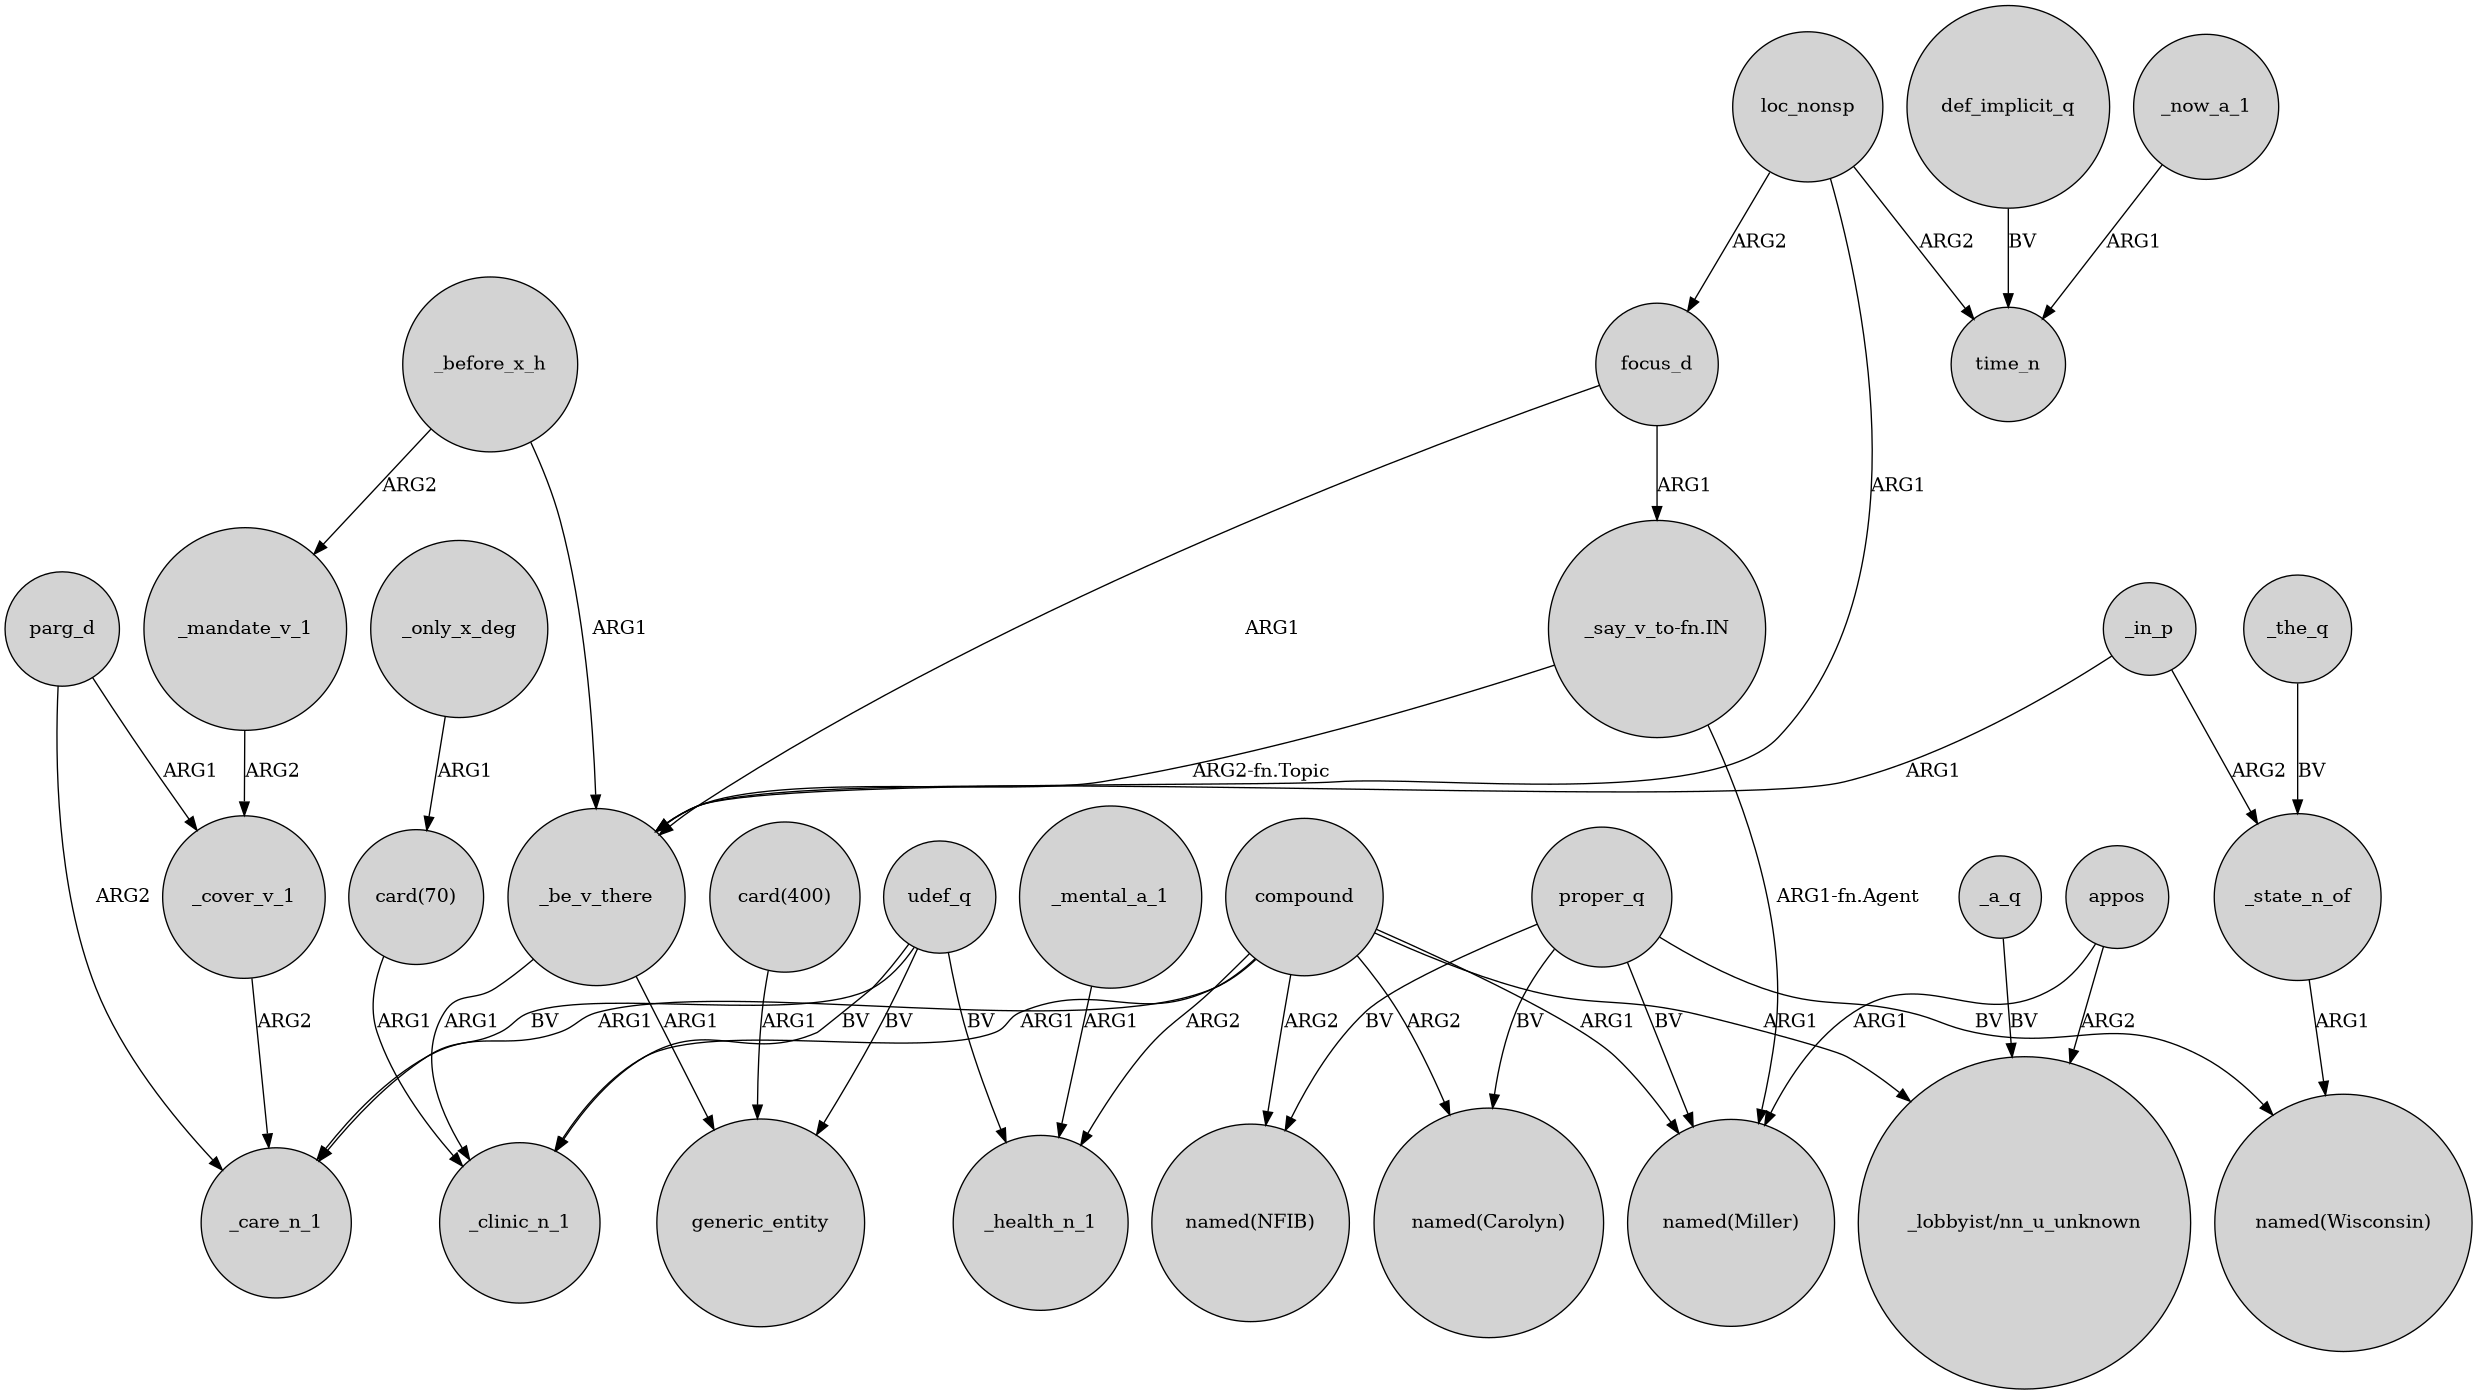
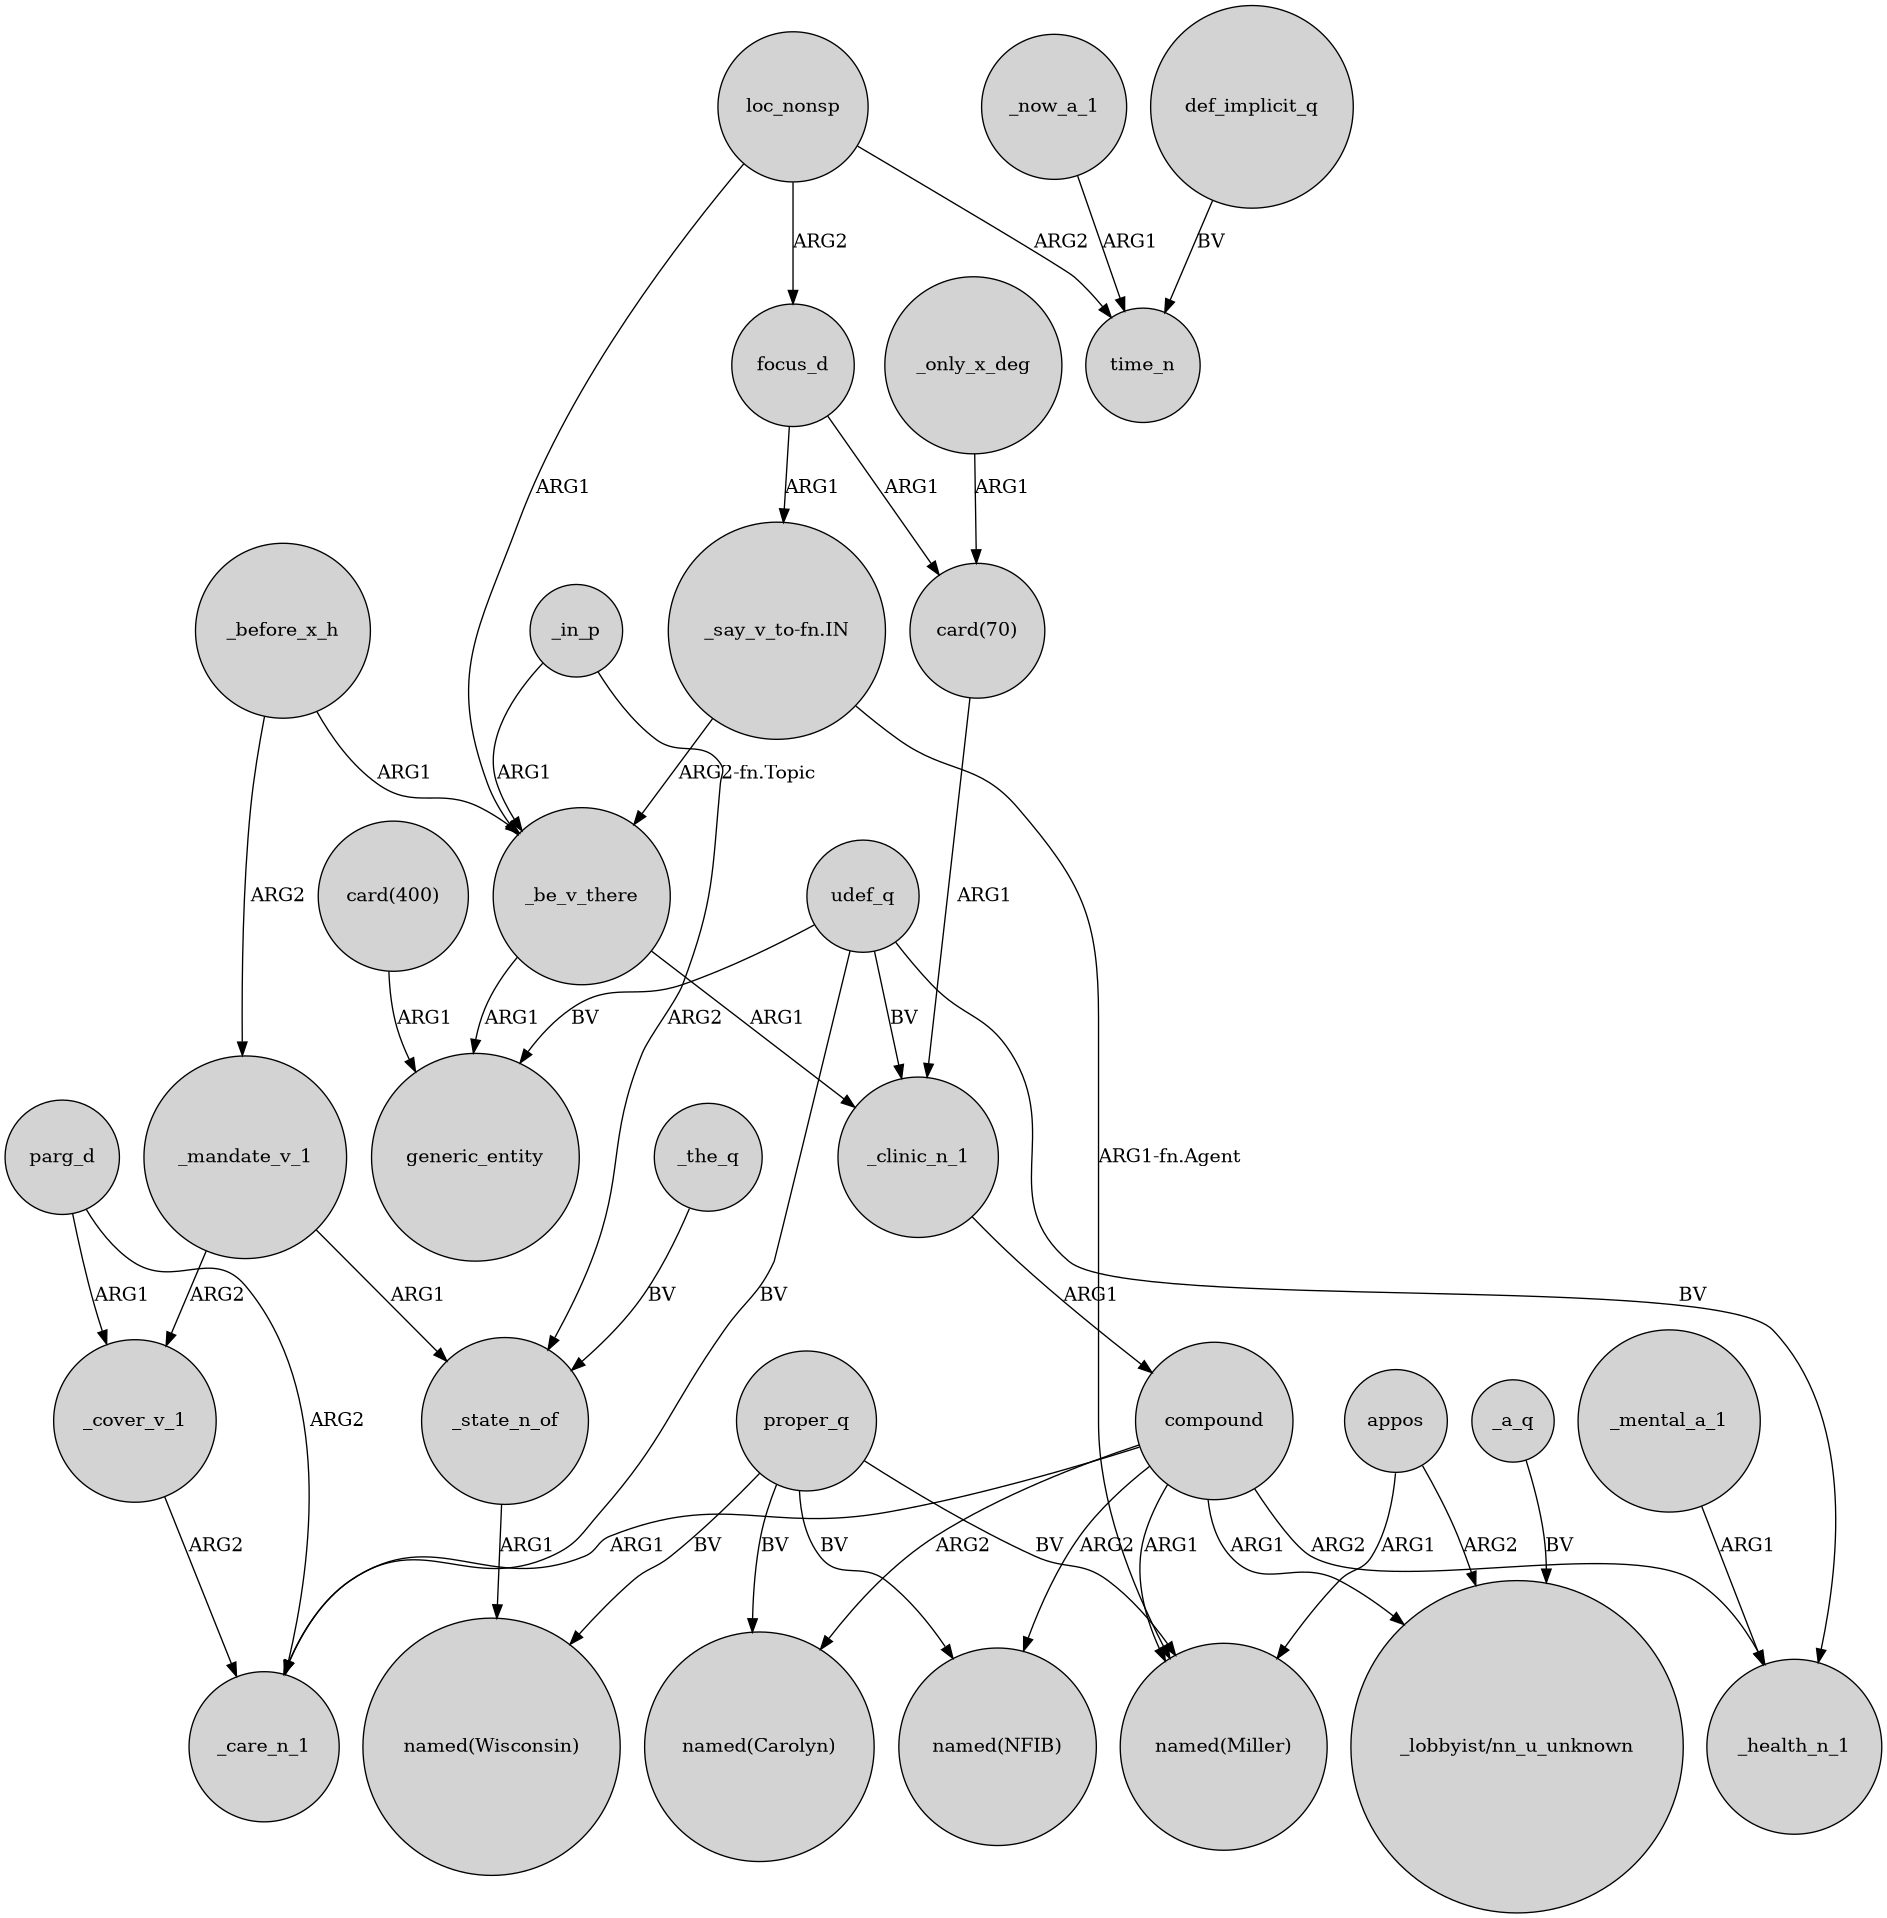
(1121, 578) -> (879, 490)
(901, 1043) -> (1054, 1293)
none -> (377, 1291)
